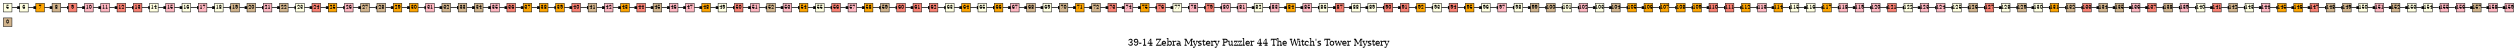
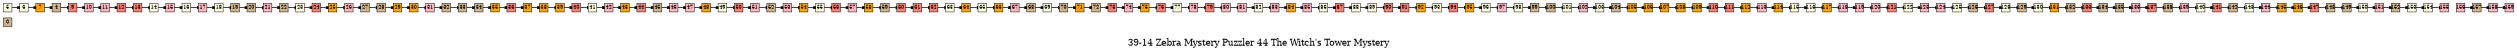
(56, 8) -> (56, 8)
(495, 8) -> (495, 8)
(592, 8) -> (592, 8)
(2452, 8) -> none
